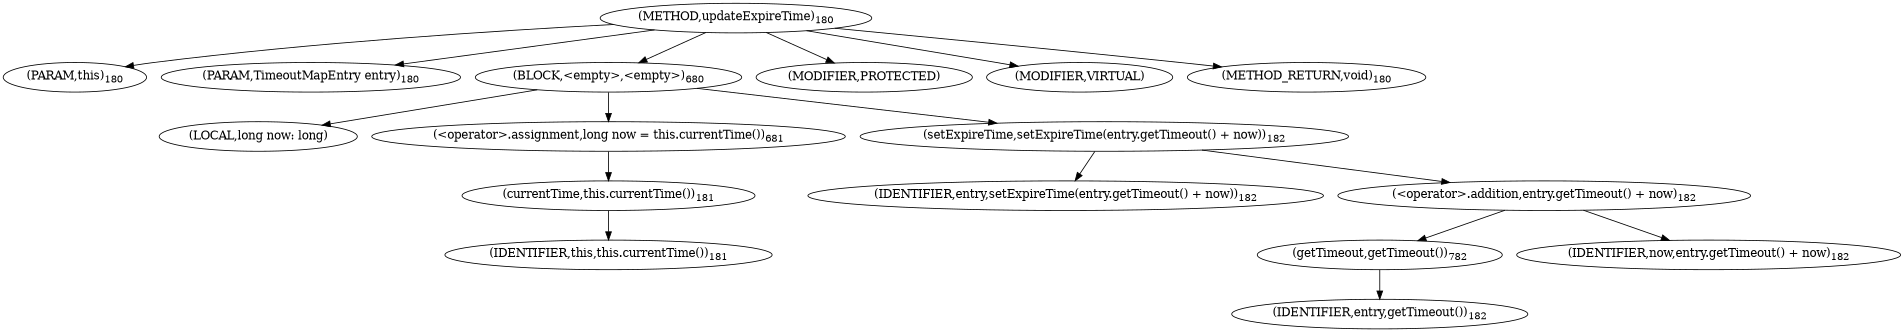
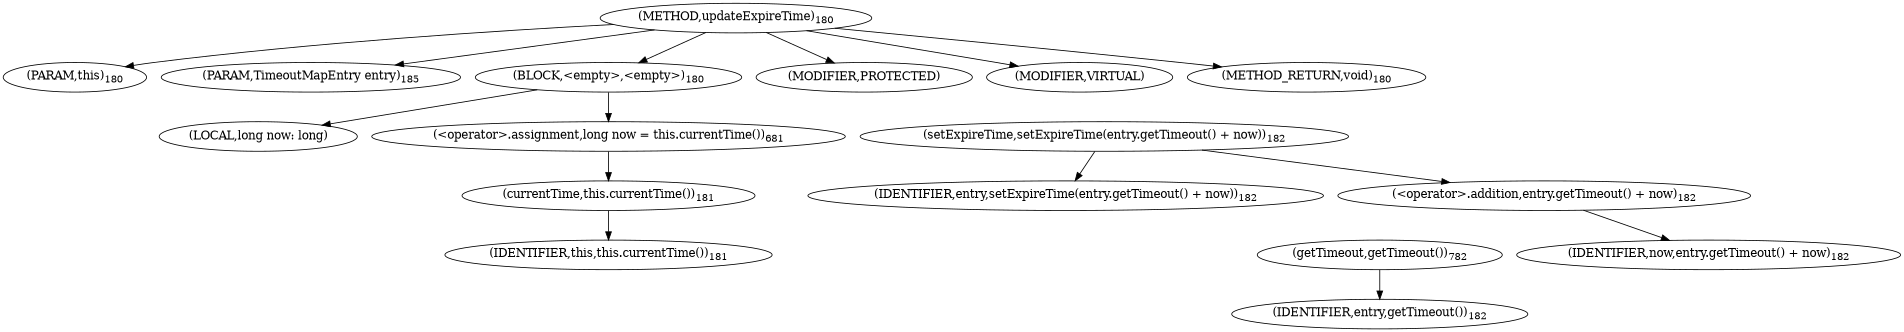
(410, 76) -> (410, 76)
(695, 76) -> (695, 76)
(843, 105) -> none
(1465, 224) -> none
